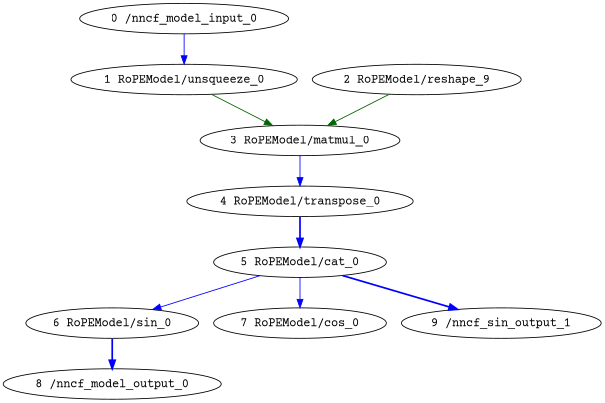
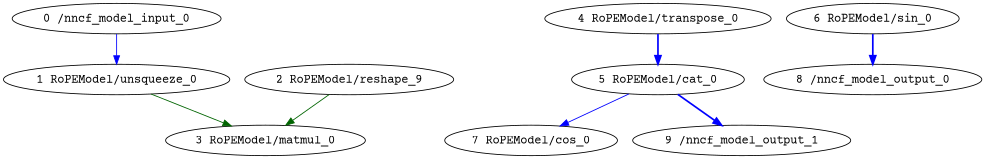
(300, 167) -> none
(210, 291) -> none
(501, 323) -> (742, 140)
